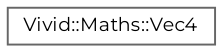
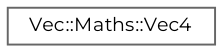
(111, 26) -> (111, 26)
